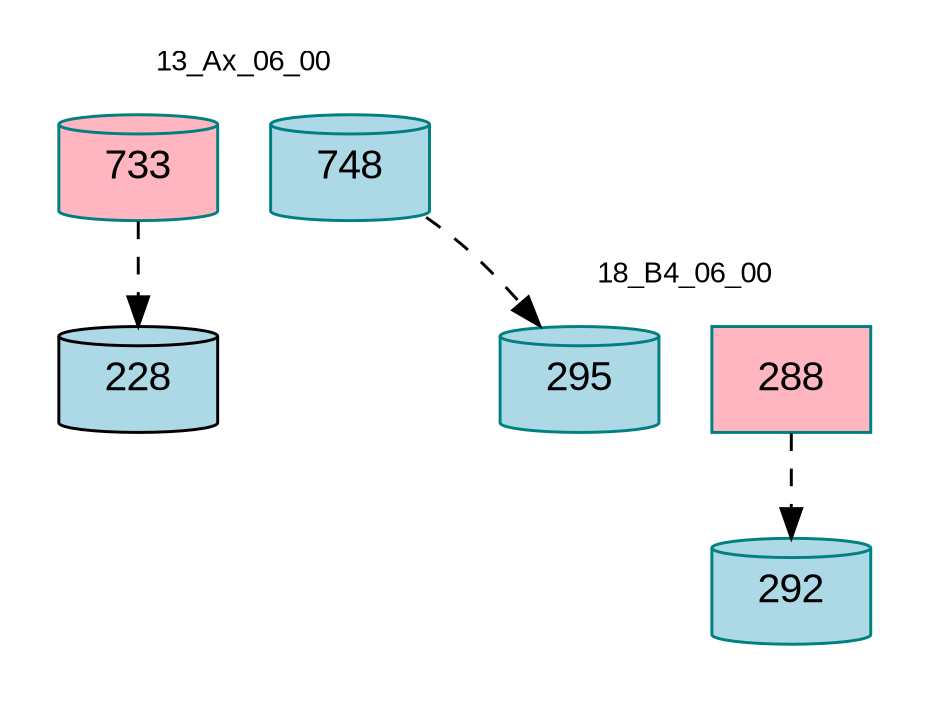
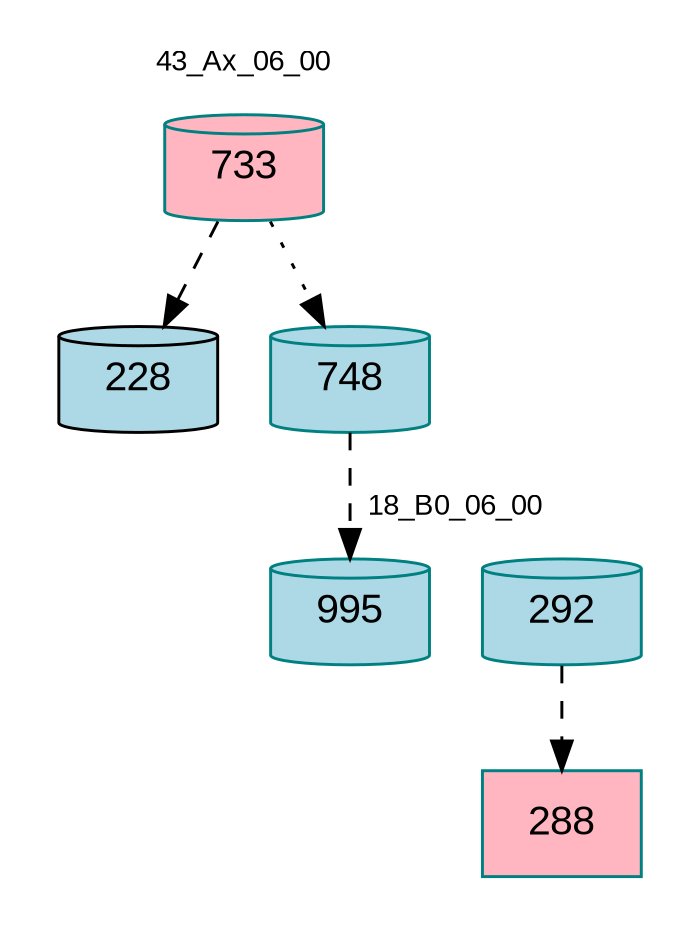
(244, 63) -> (244, 63)
none -> (290, 260)
(685, 275) -> (456, 507)
(580, 379) -> (350, 612)
(791, 471) -> (562, 703)
